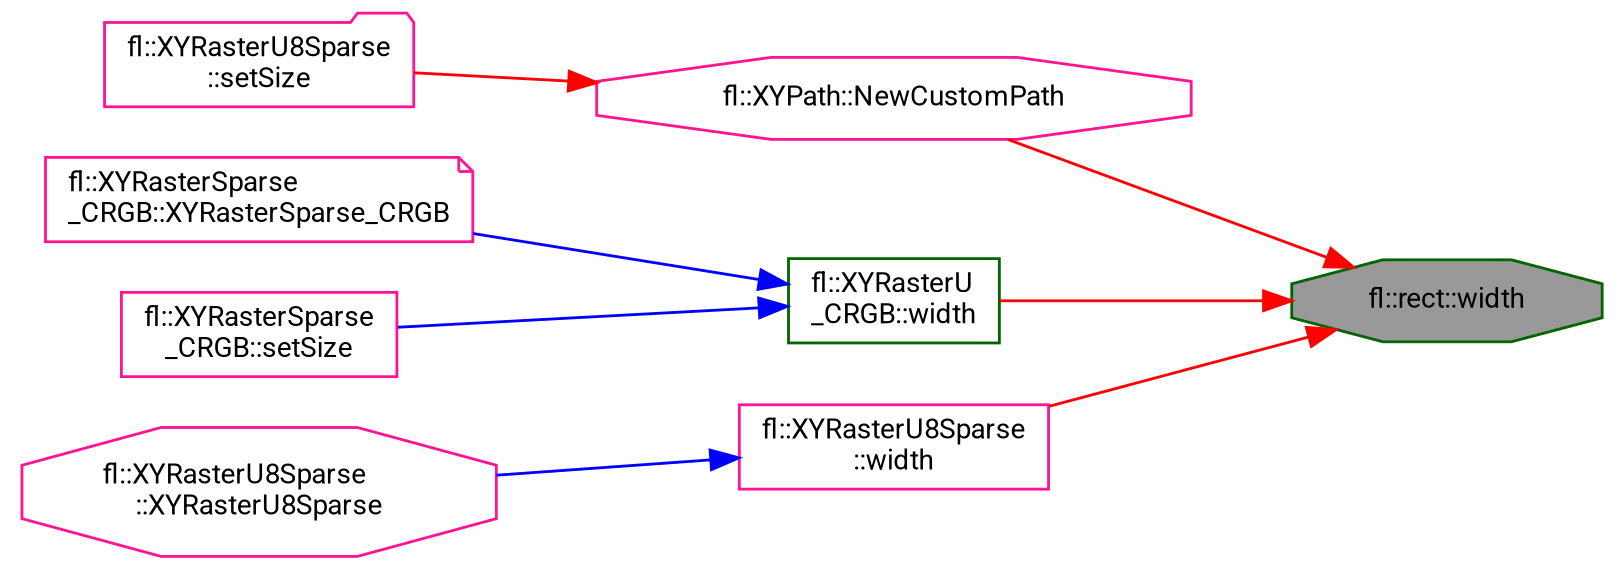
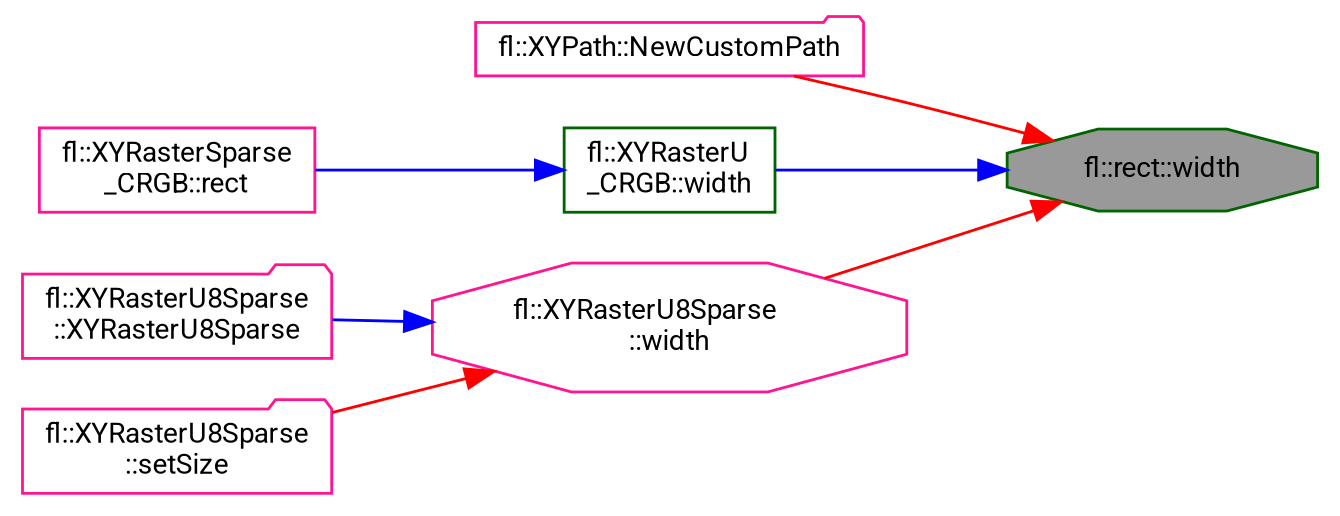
(491, 77) -> (399, 395)
(894, 98) -> (670, 49)
(259, 200) -> none
(1131, 301) -> (877, 170)
(259, 335) -> (177, 170)
(894, 447) -> (670, 327)
(259, 492) -> (177, 316)
